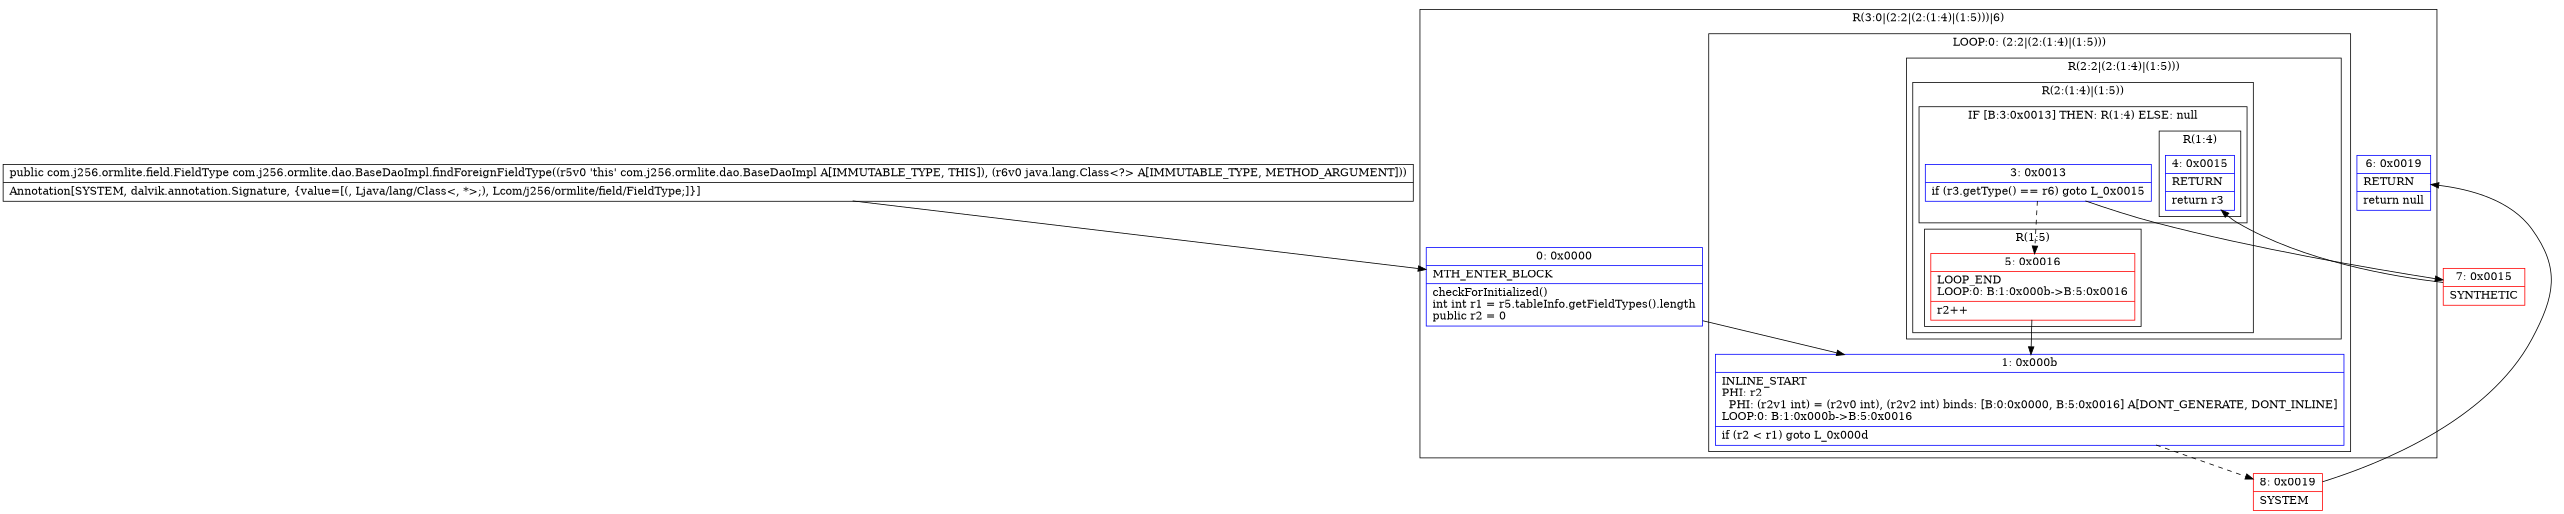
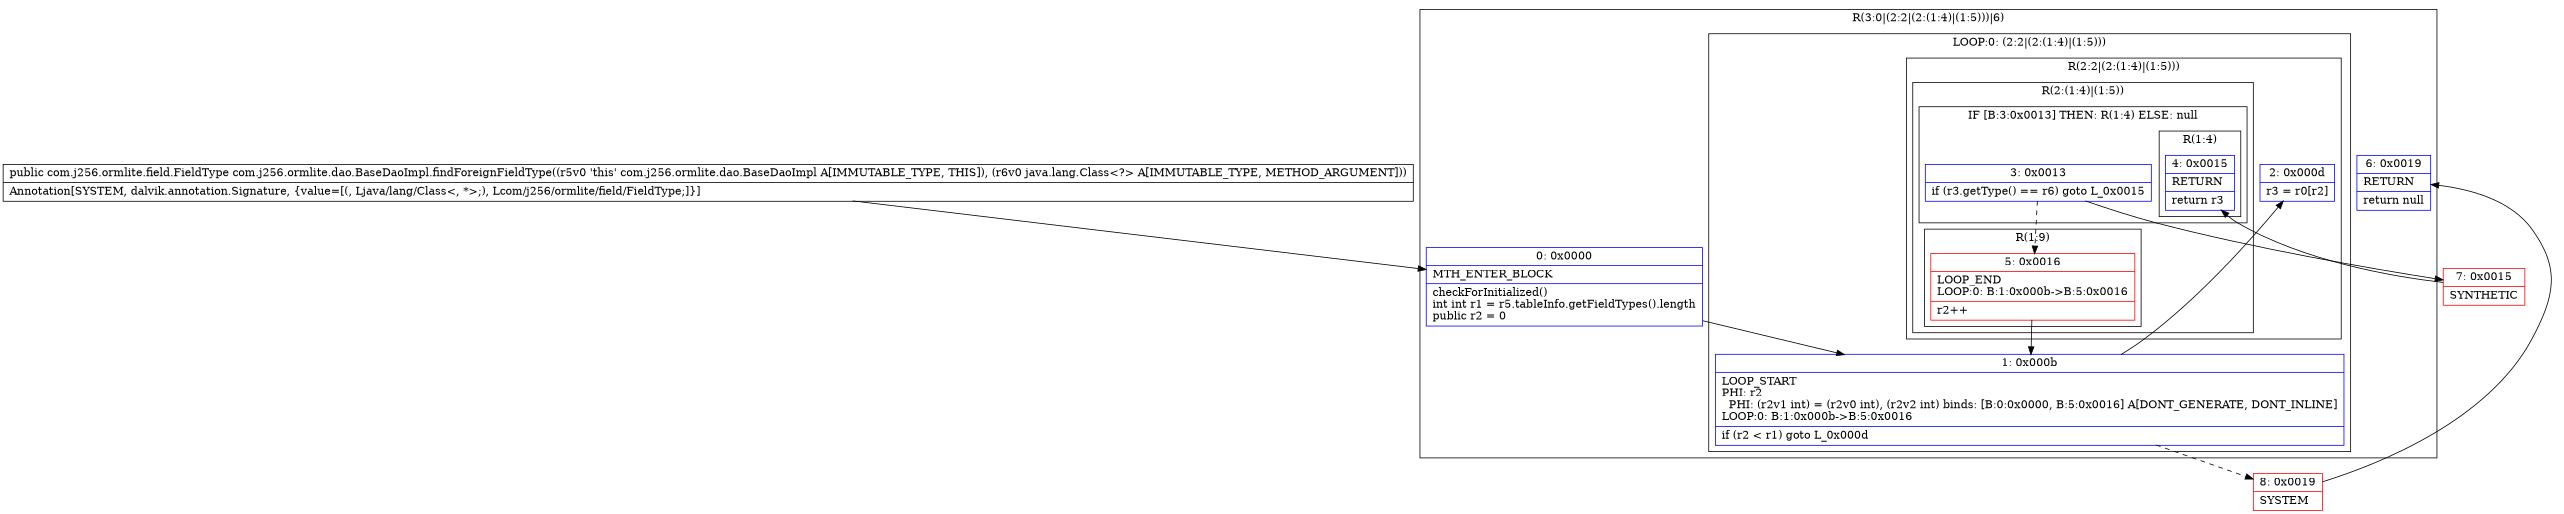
none -> (2297, 183)
(2033, 238) -> (2033, 238)
(1764, 381) -> (1759, 381)
